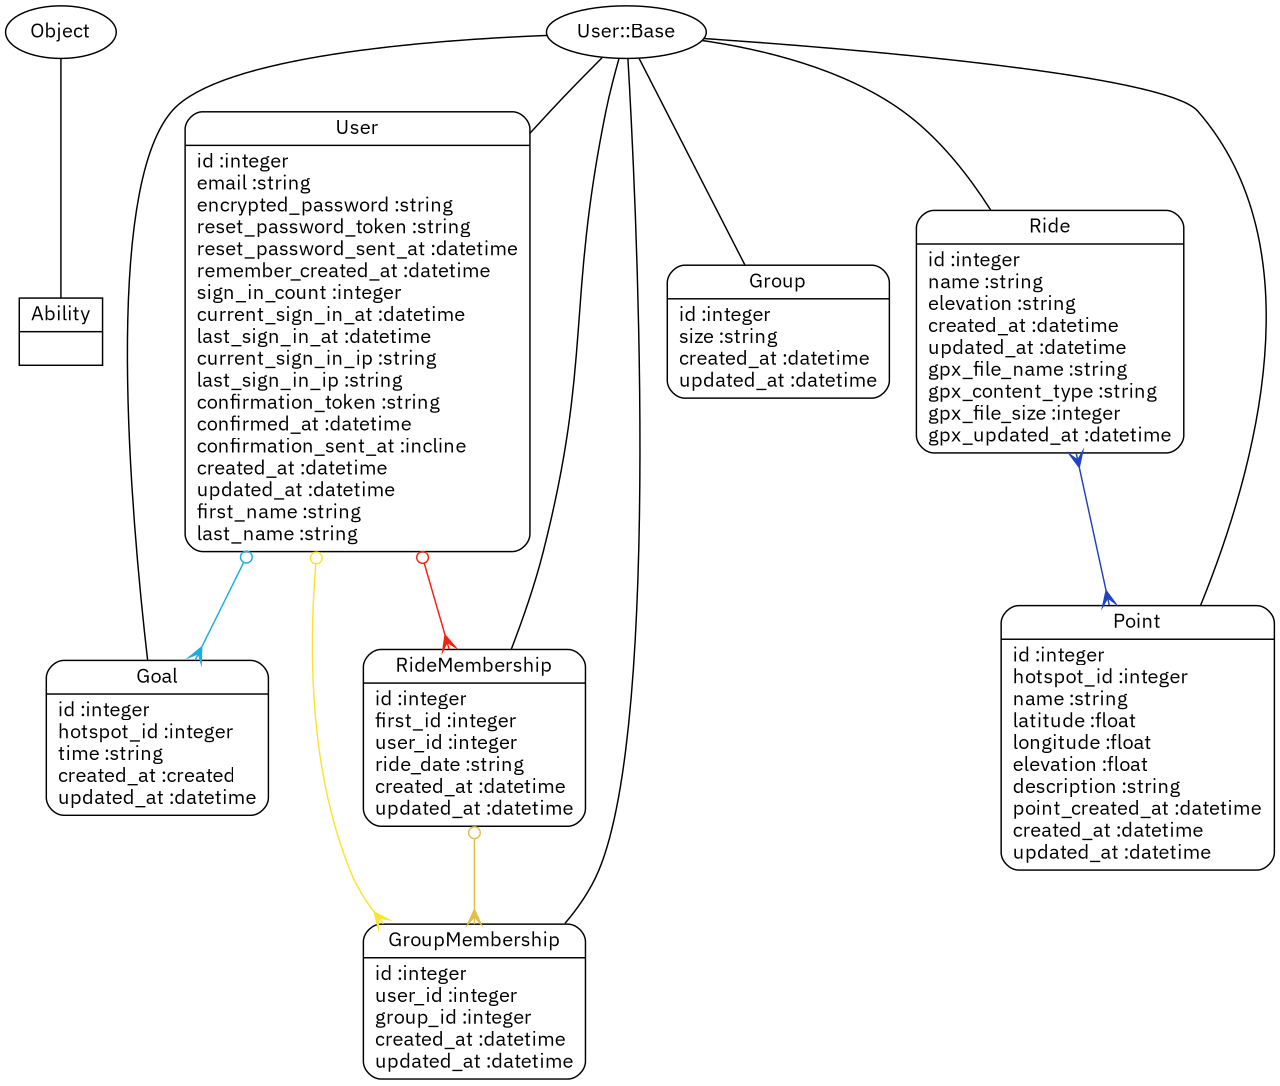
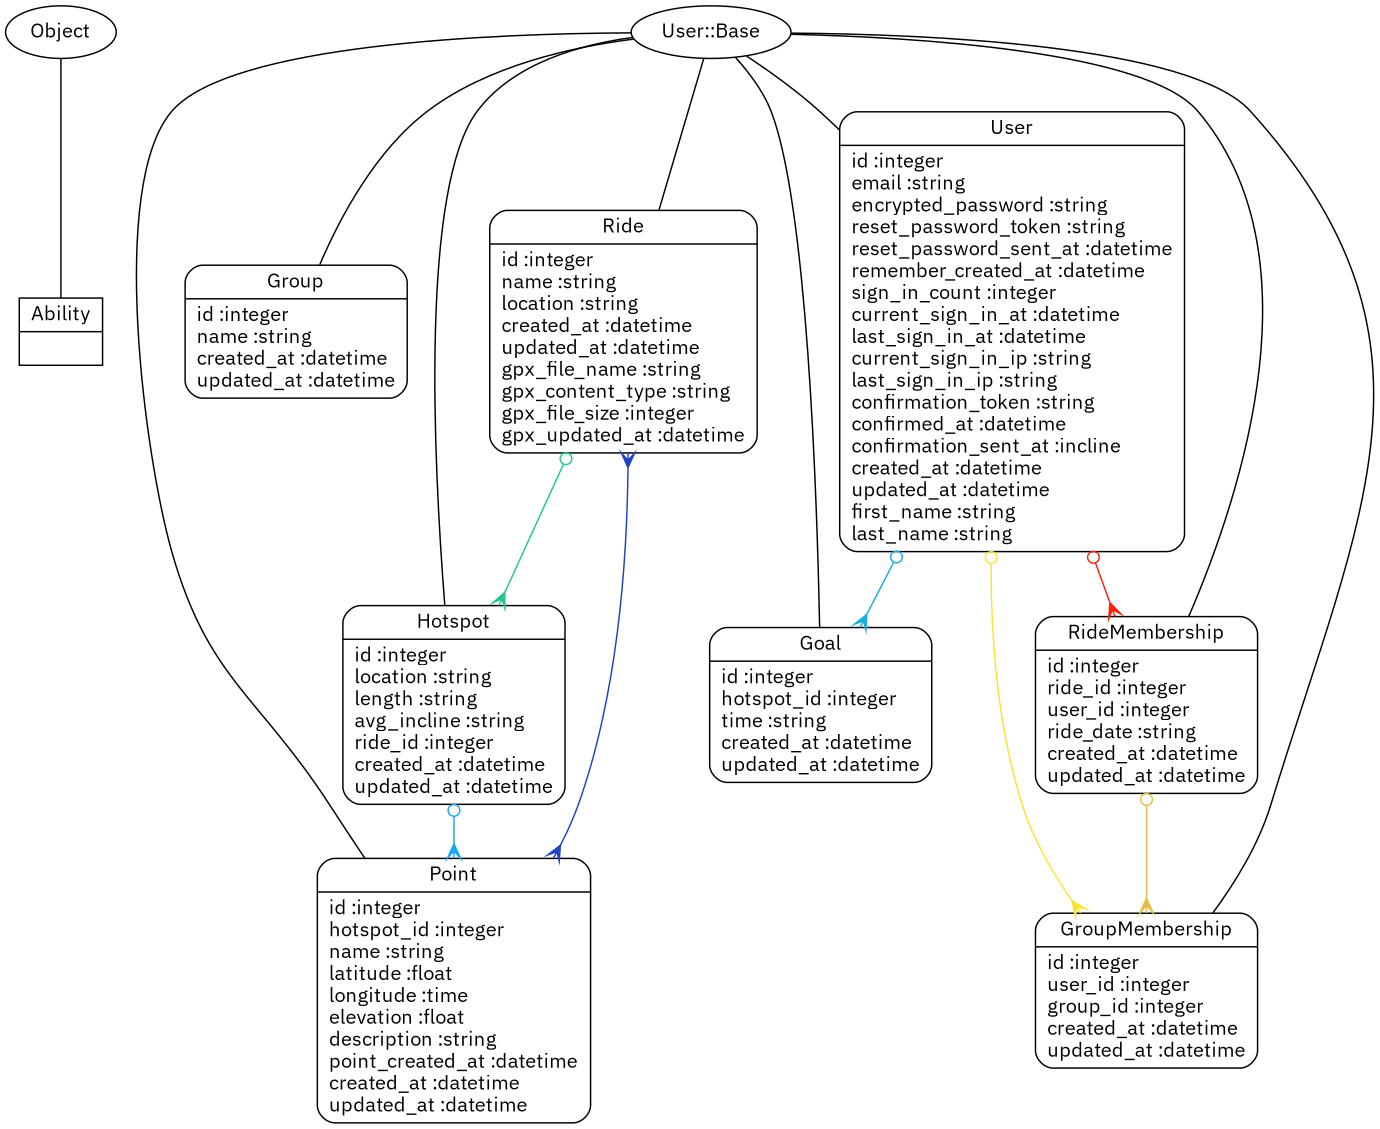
(1003, 304) -> (570, 304)
(729, 337) -> (255, 337)
none -> (454, 705)
(446, 721) -> (1117, 688)
(1083, 743) -> (399, 996)
(147, 776) -> (817, 743)
